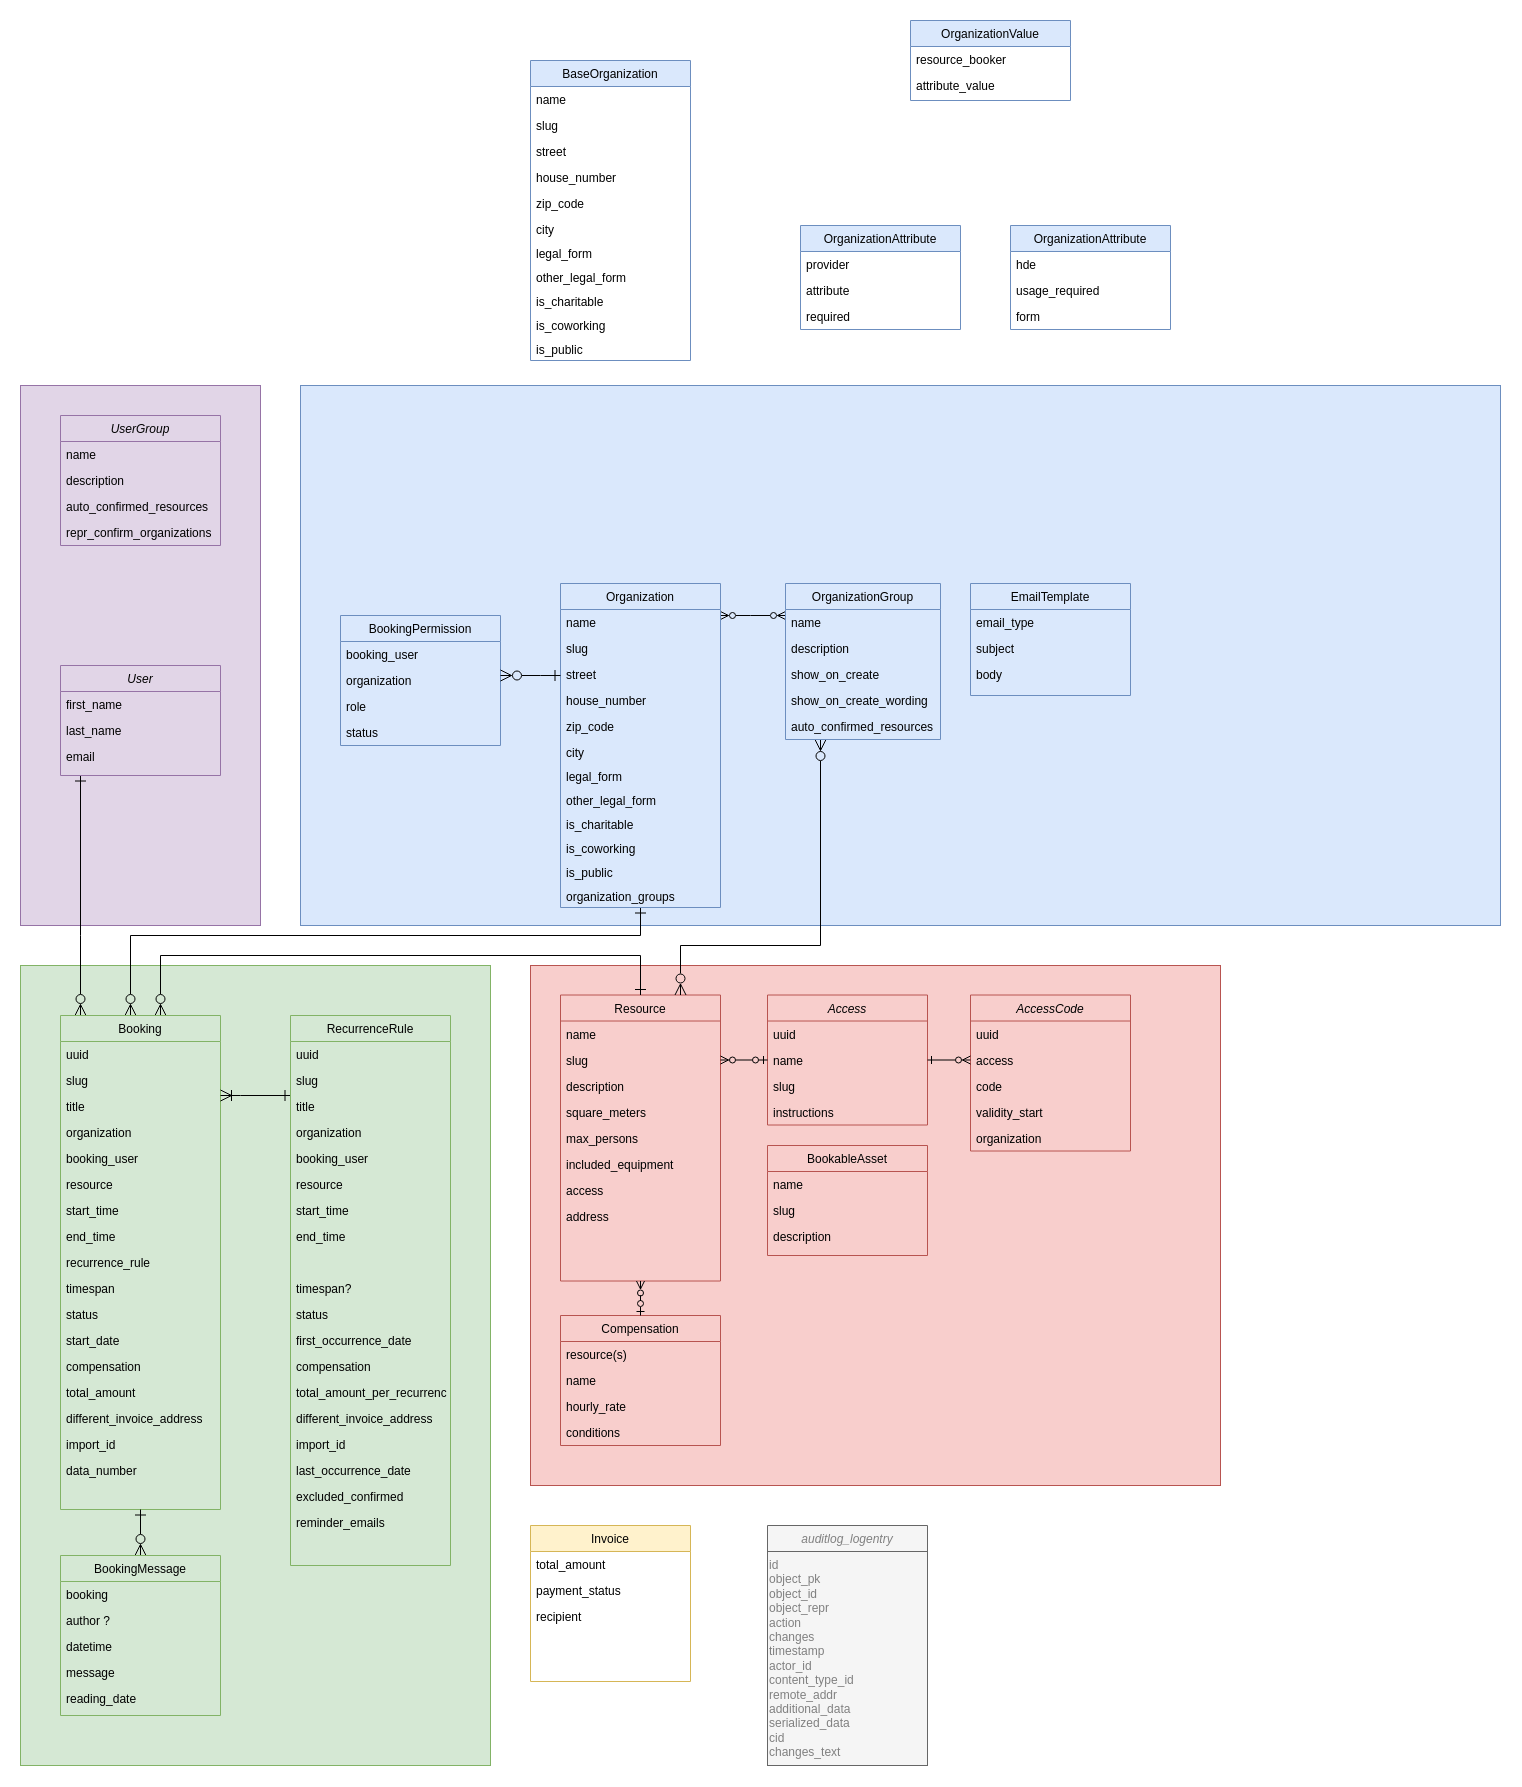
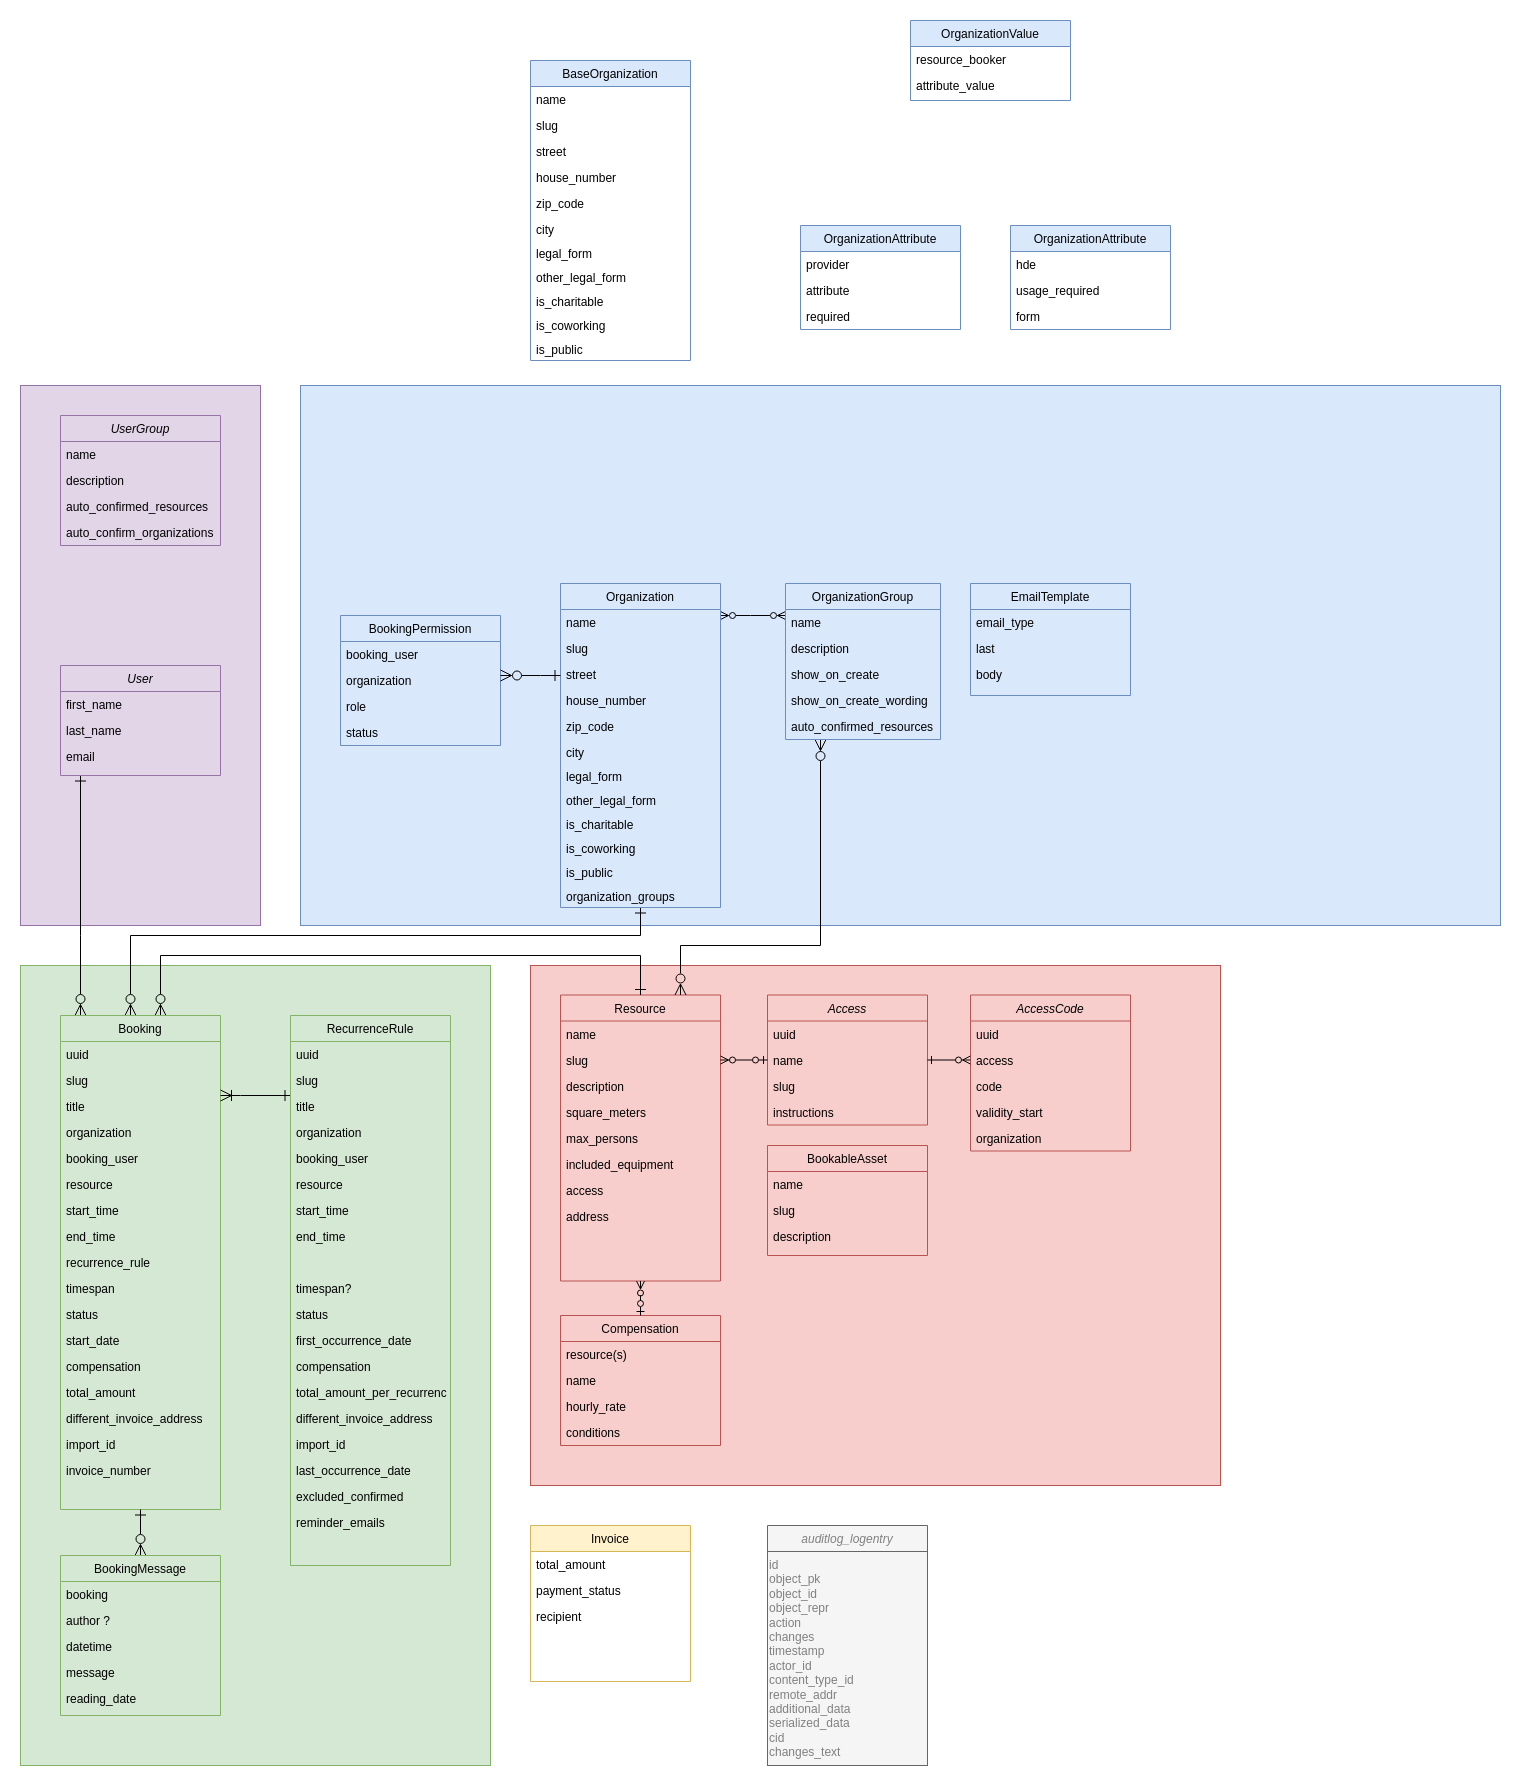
(149, 533) -> (149, 533)
(1000, 649) -> (988, 649)
(103, 1471) -> (110, 1471)
